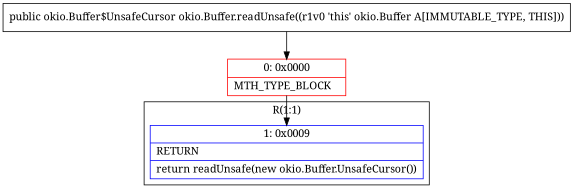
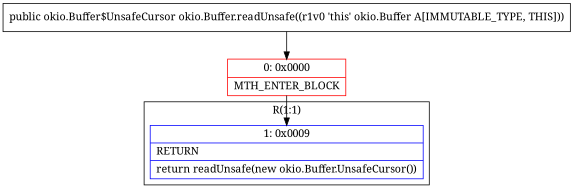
(283, 86) -> (287, 86)
